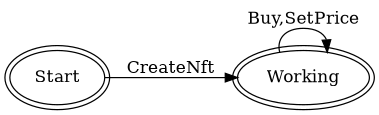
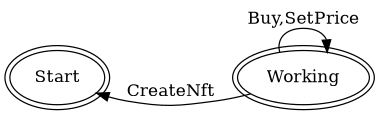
(165, 78) -> (180, 105)
